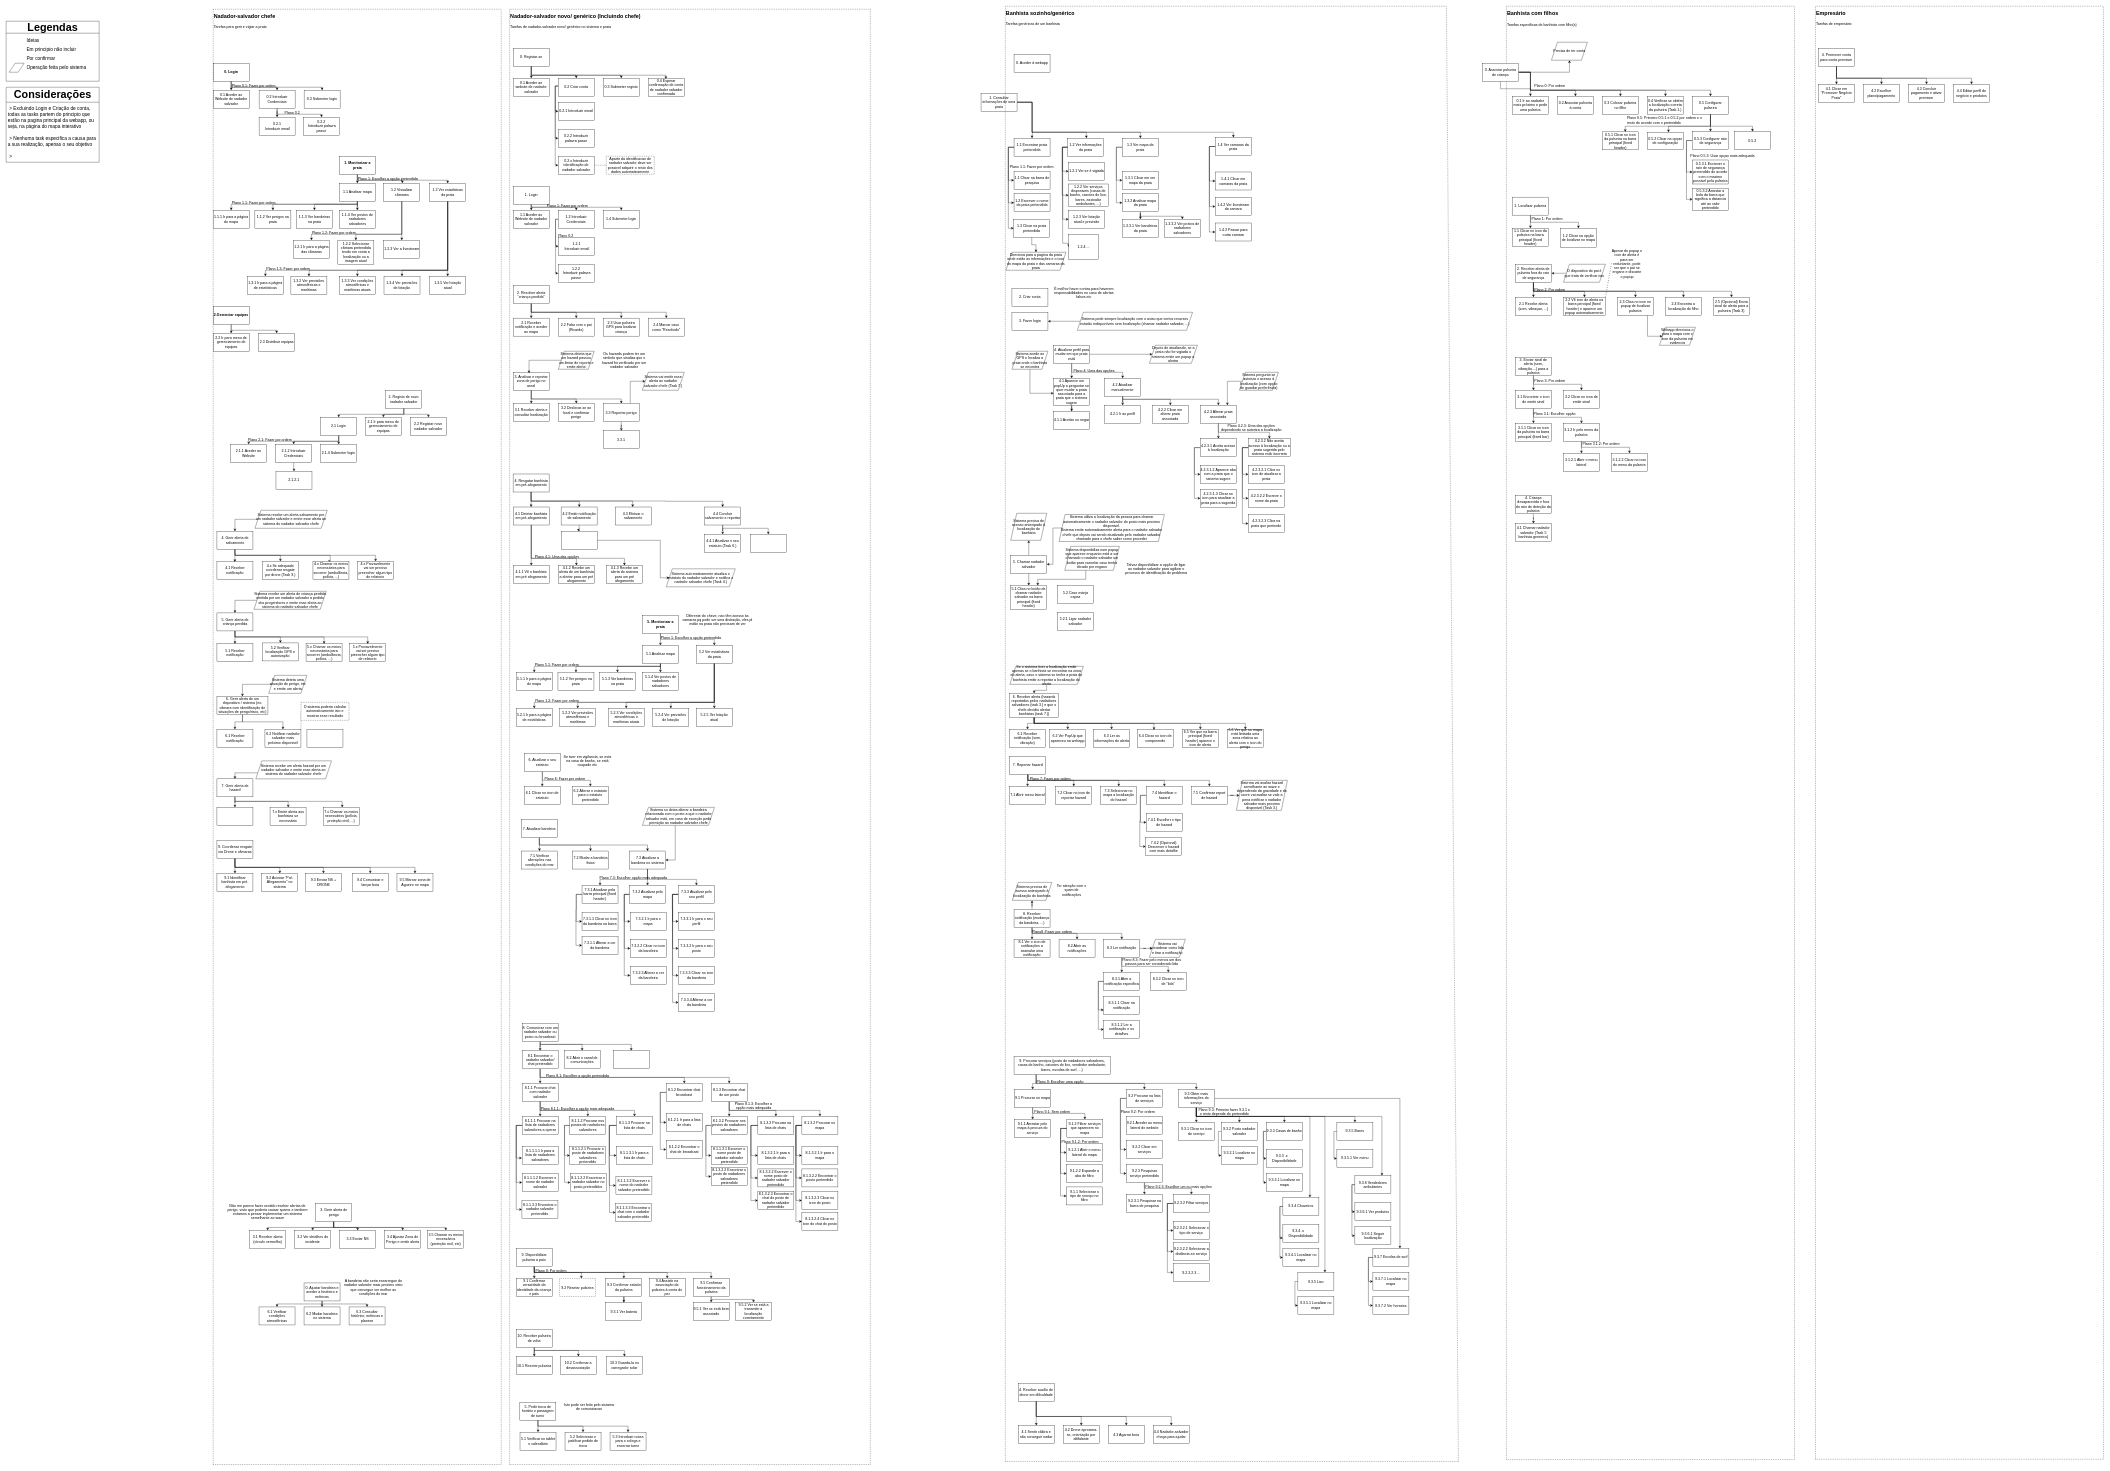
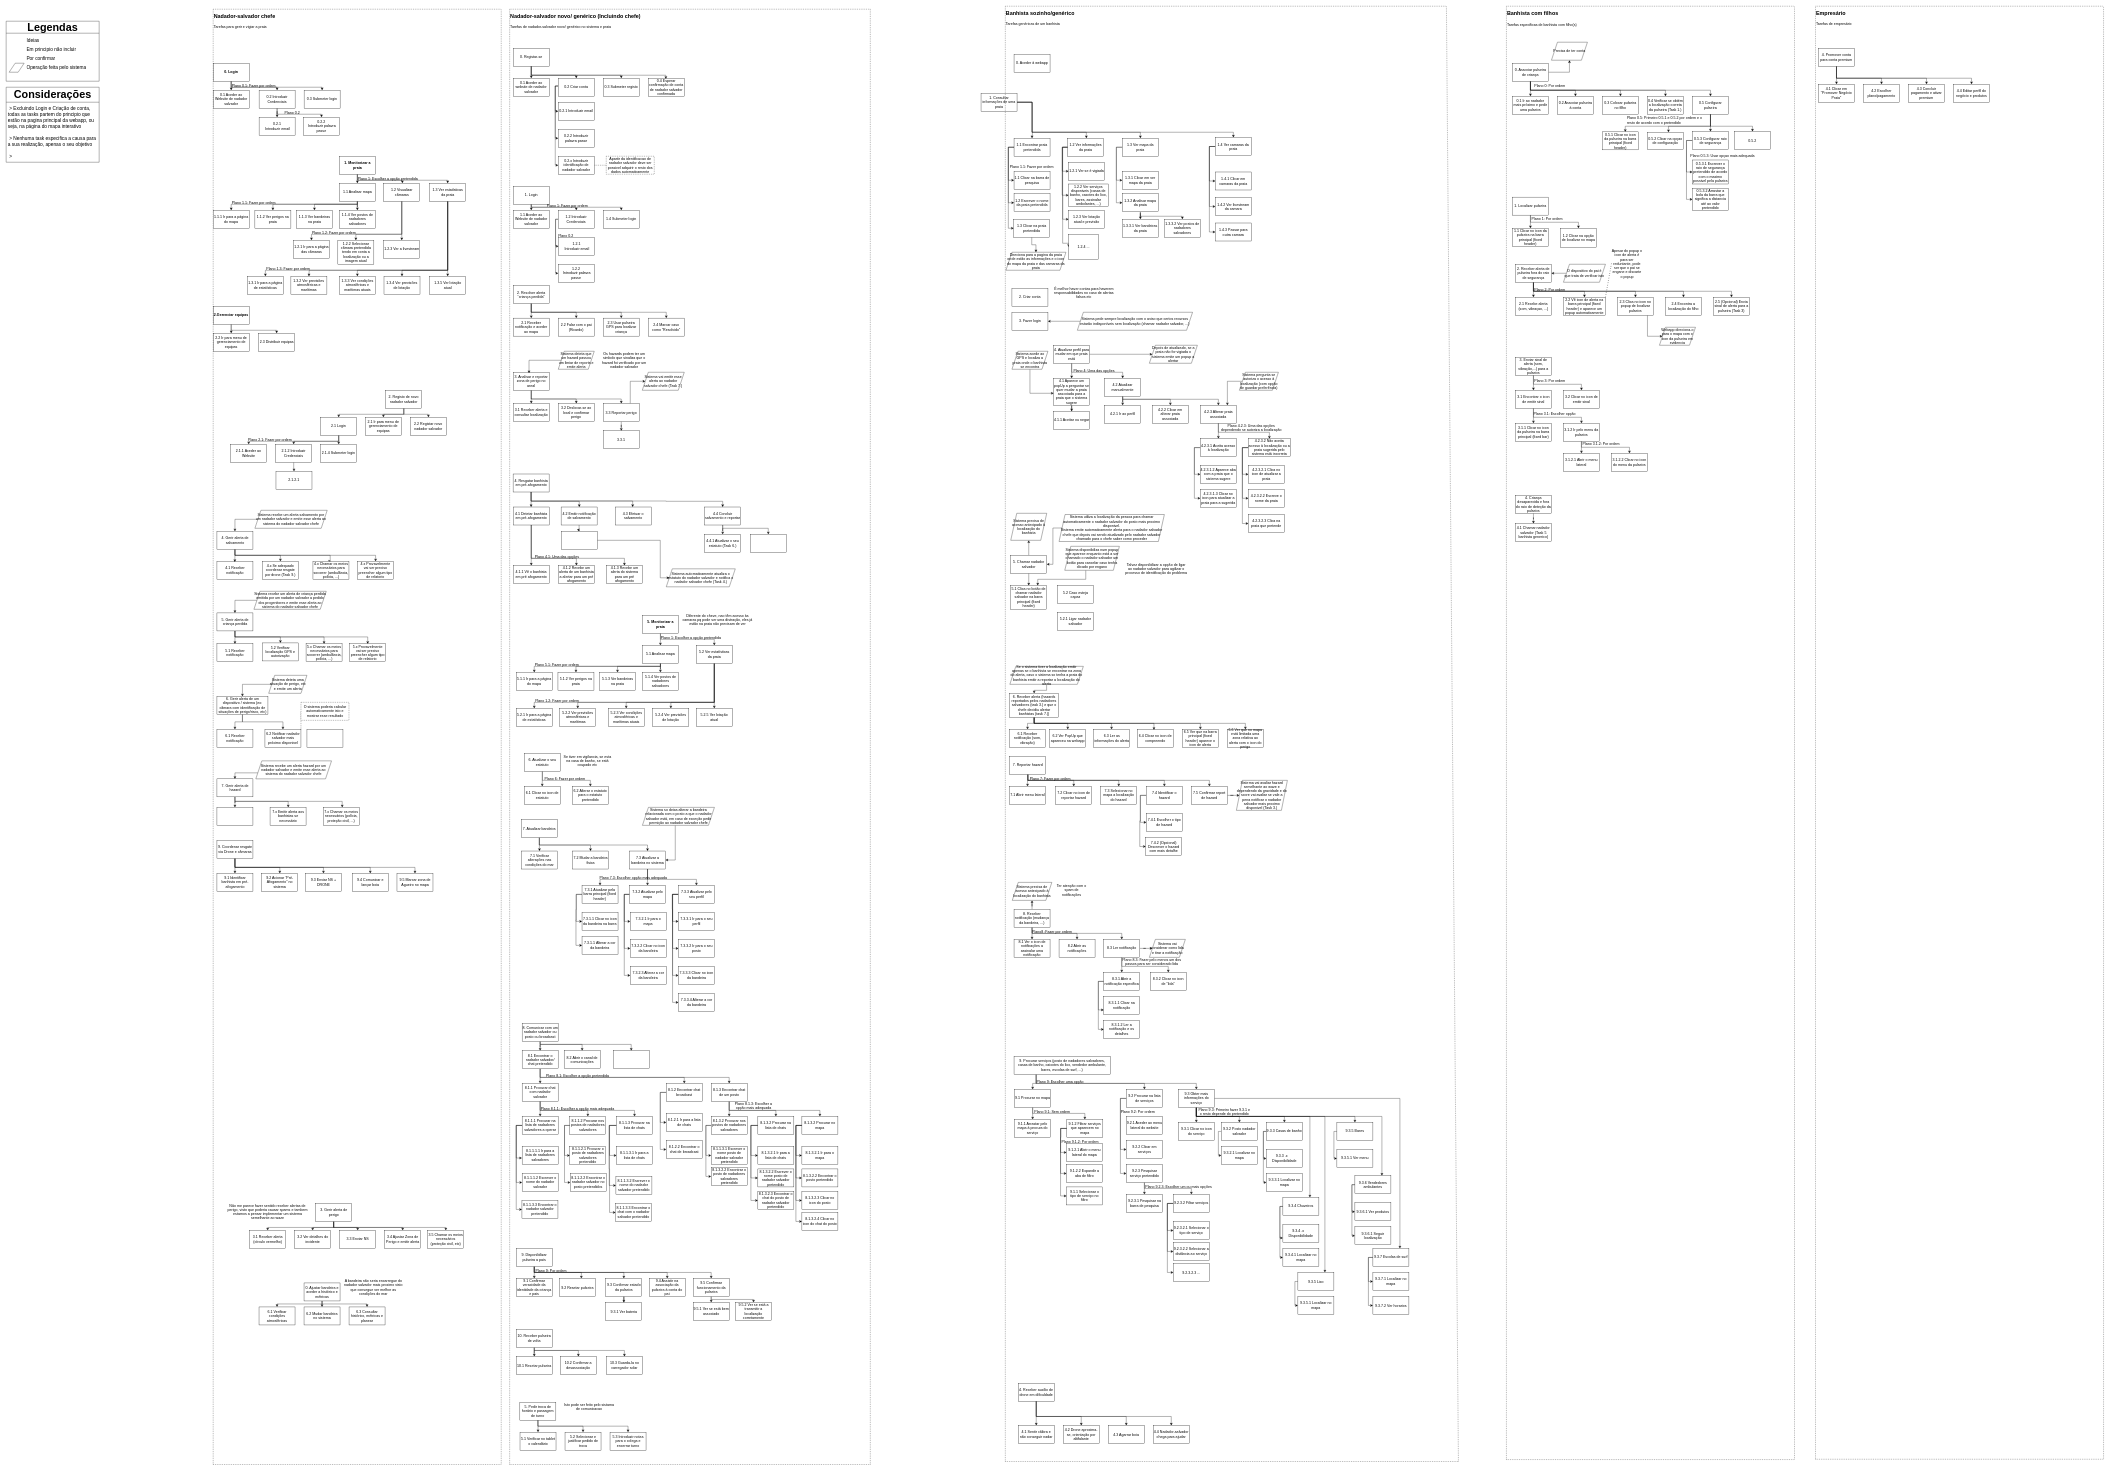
(1500, 72) -> (1530, 72)
(577, 1287) -> (577, 1287)
